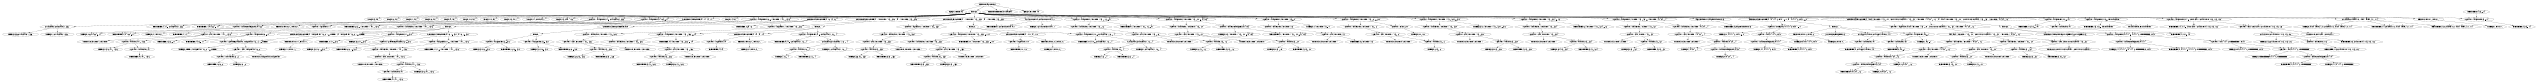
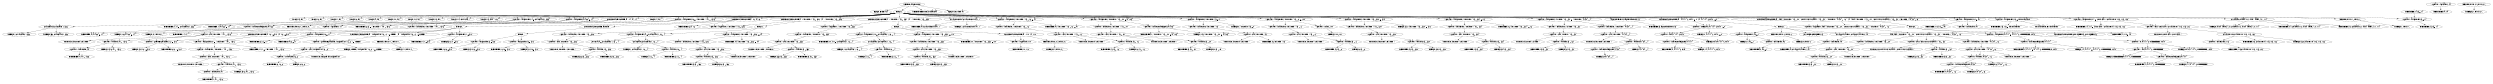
(750, 34) -> none
(791, 42) -> (605, 42)
none -> (1334, 49)
